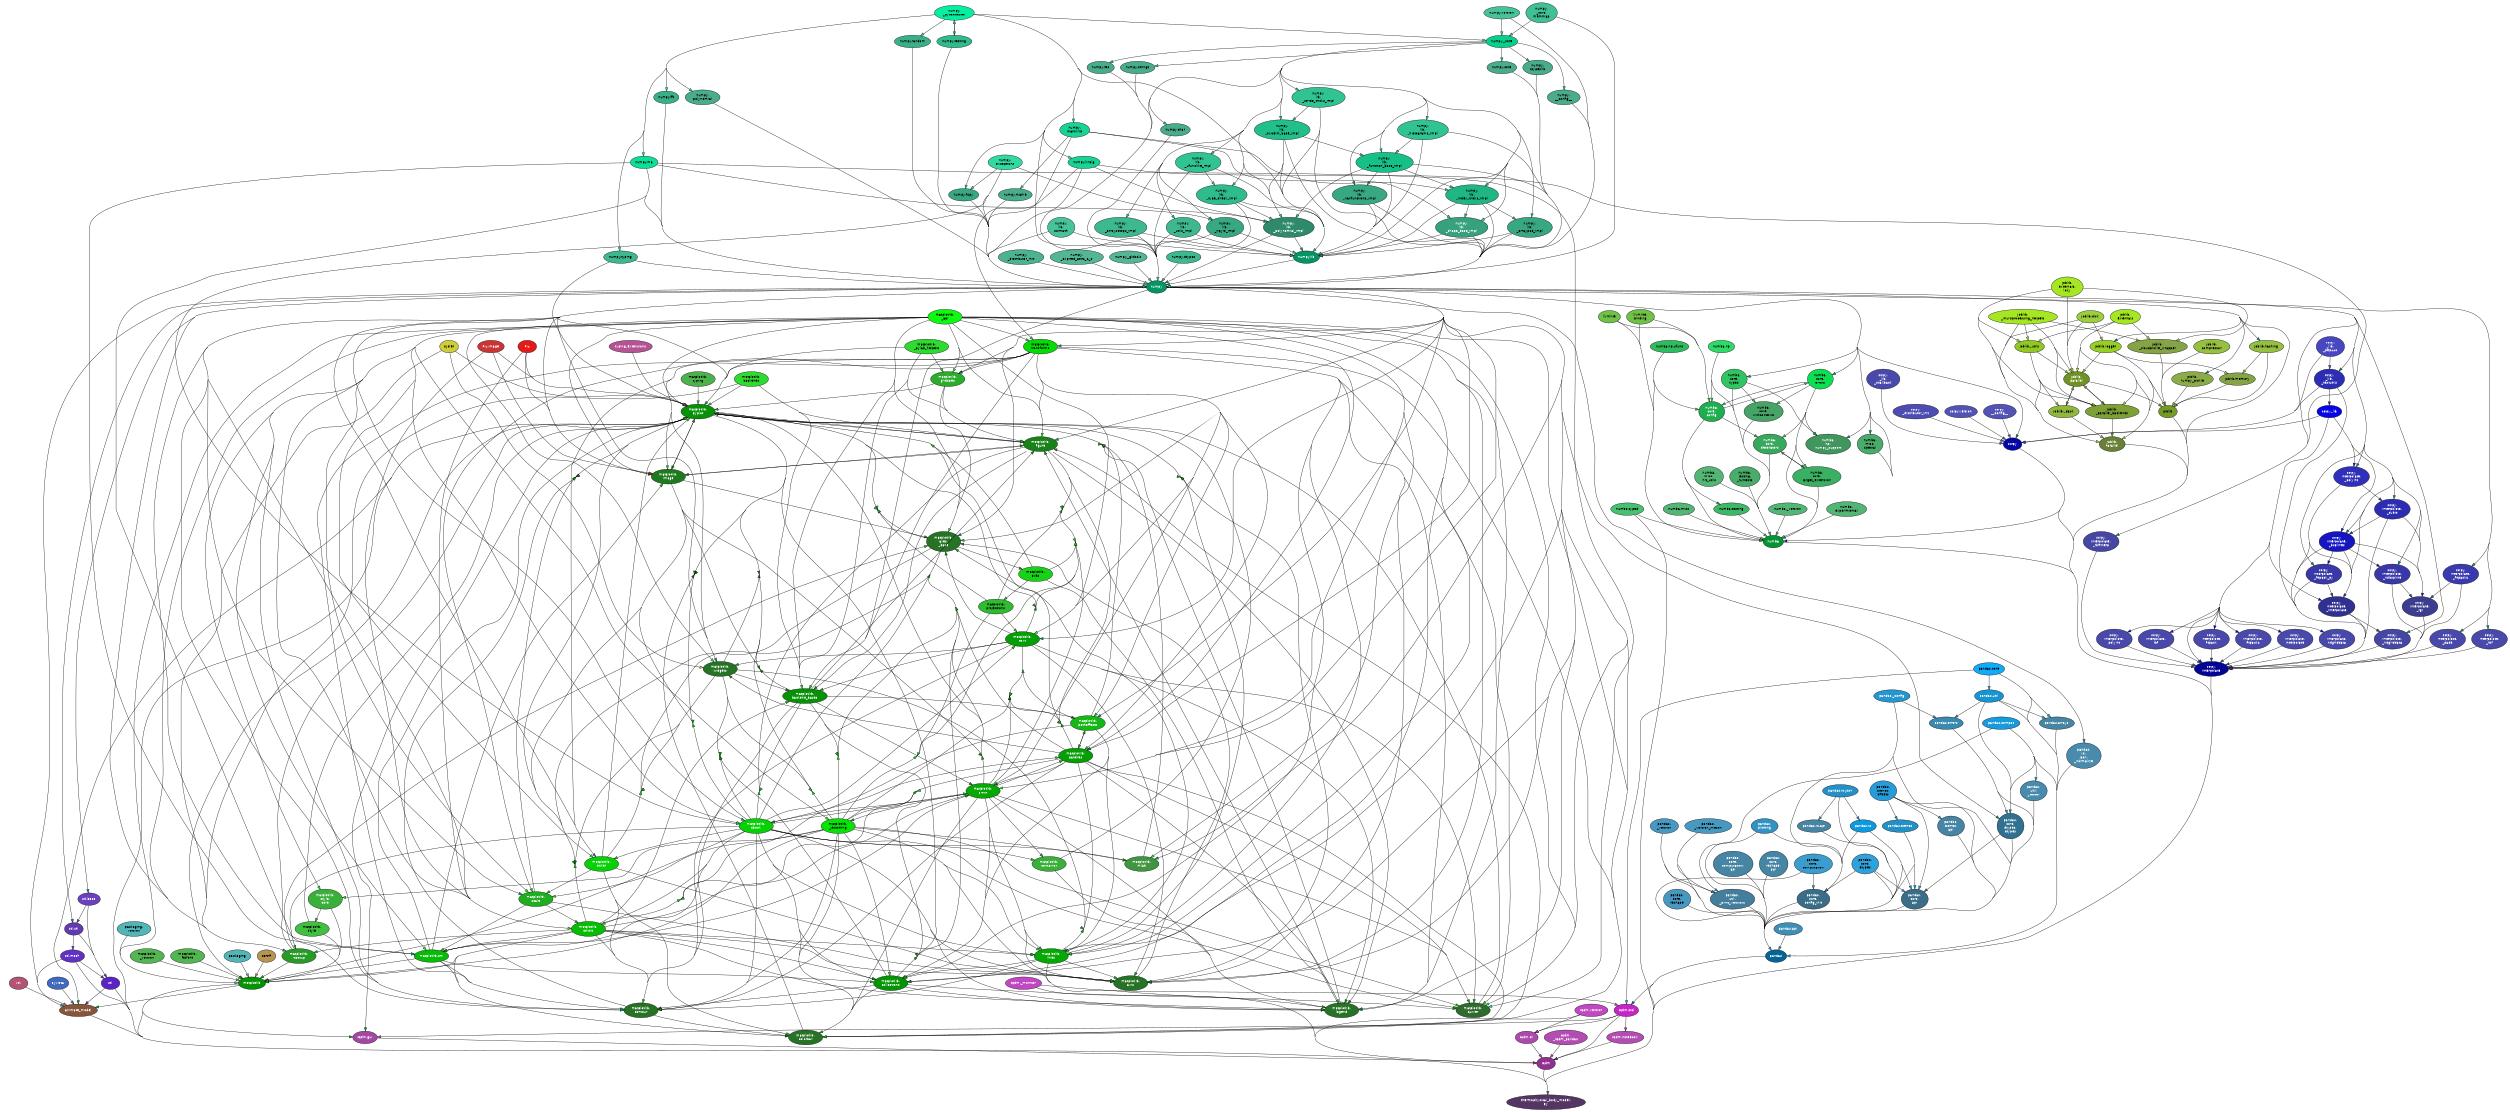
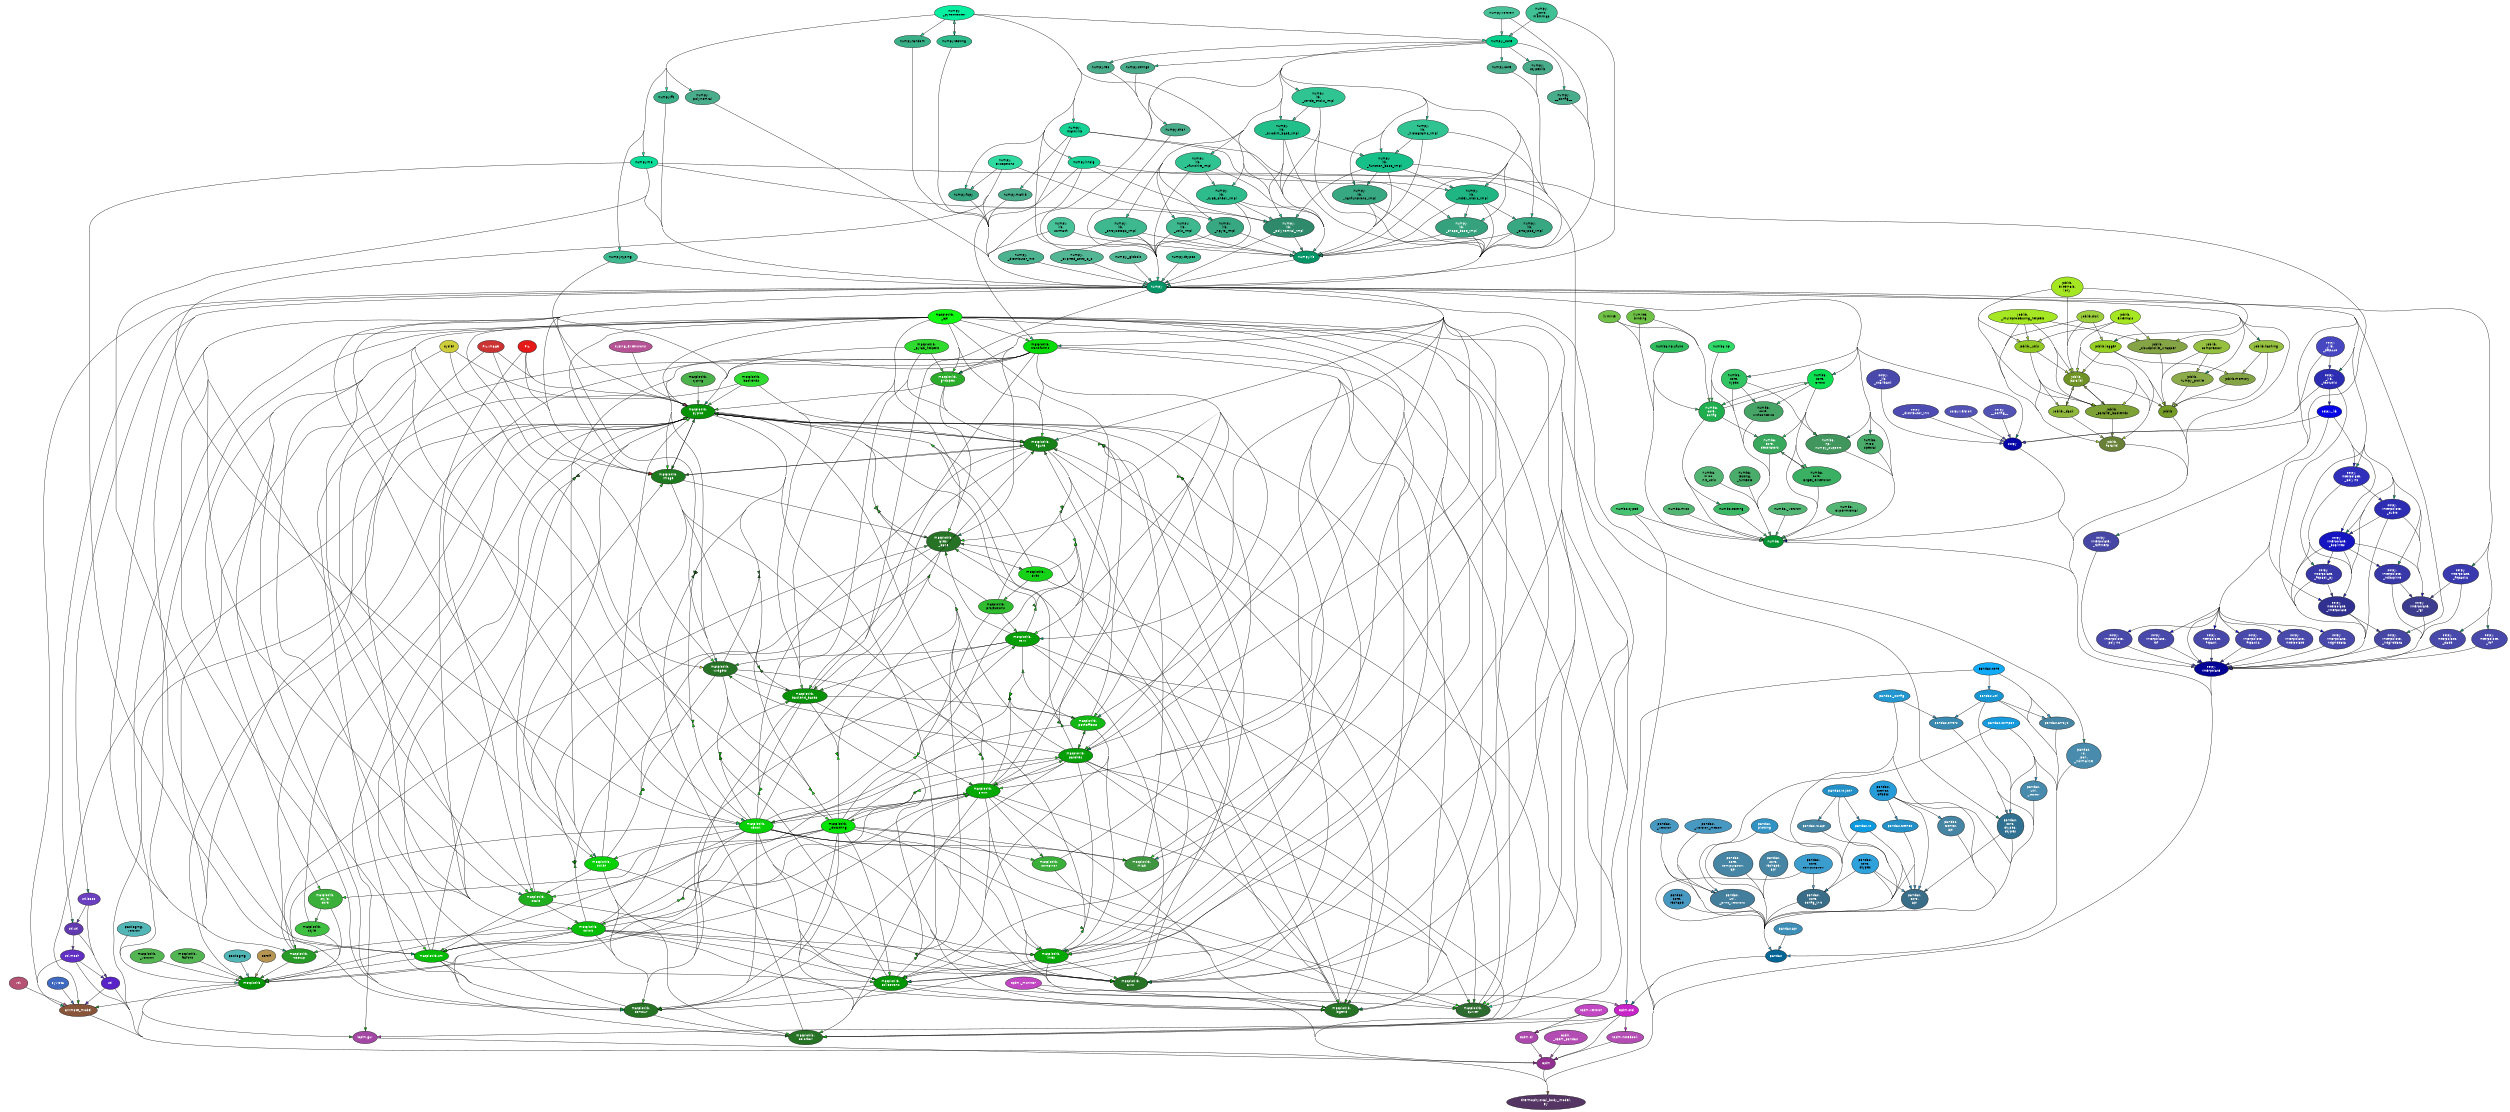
none -> (2203, 361)
none -> (1869, 462)
